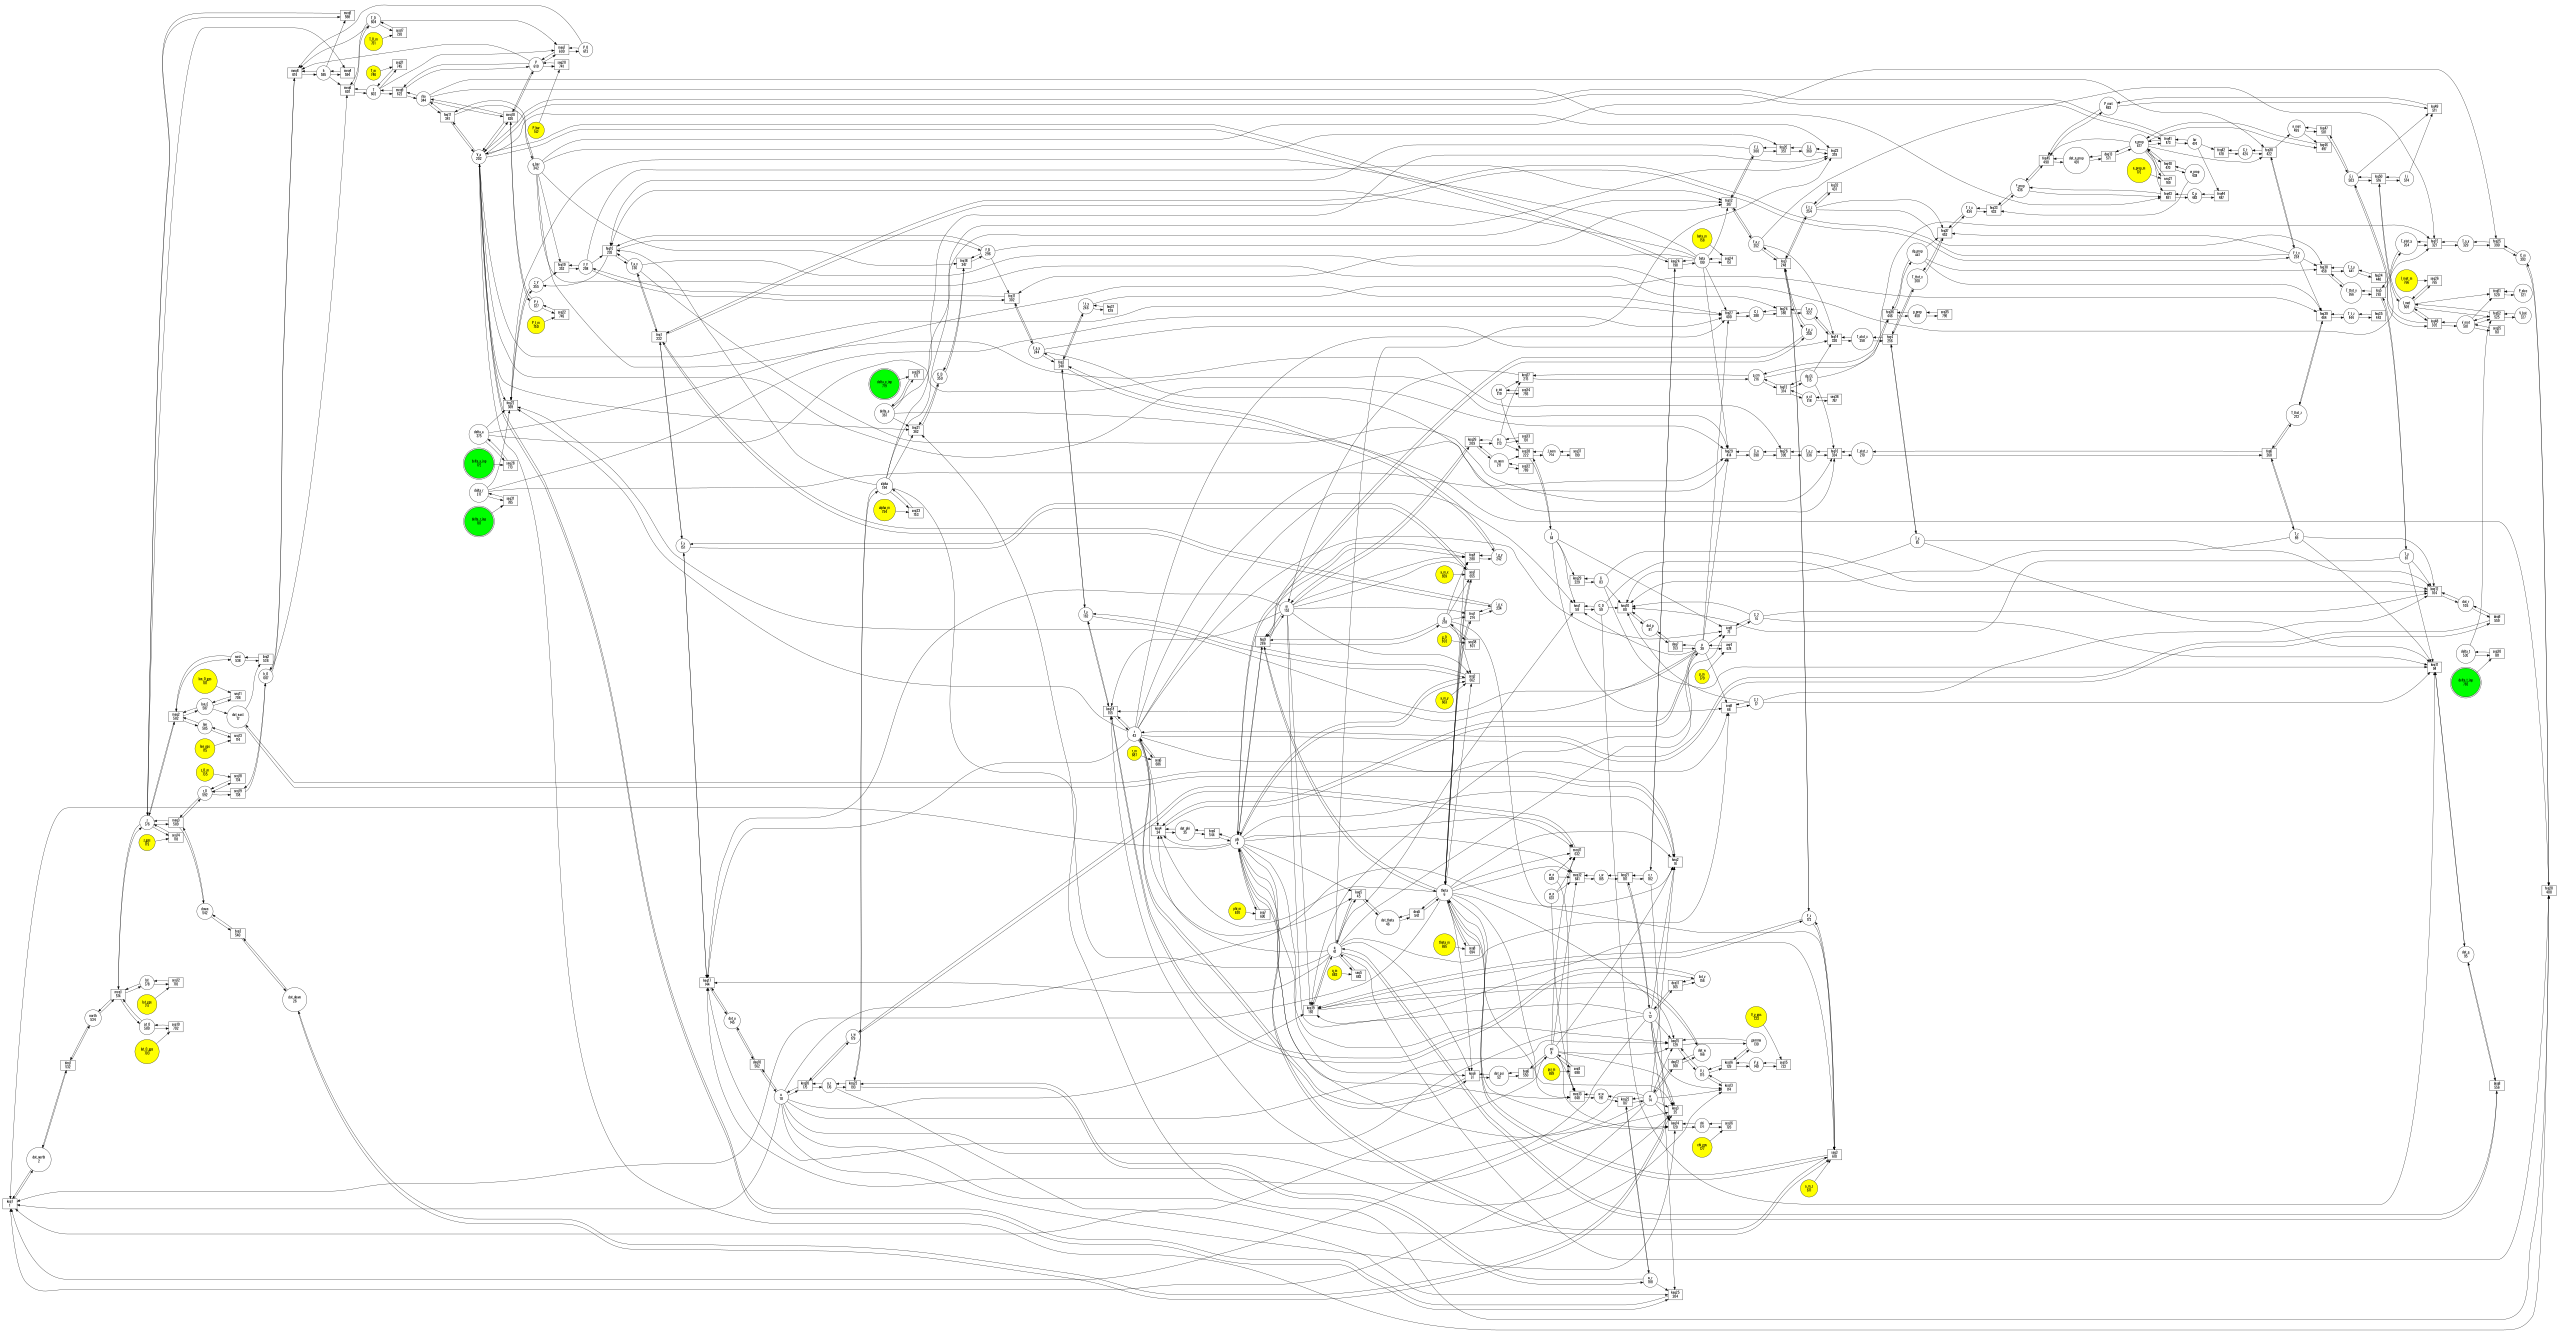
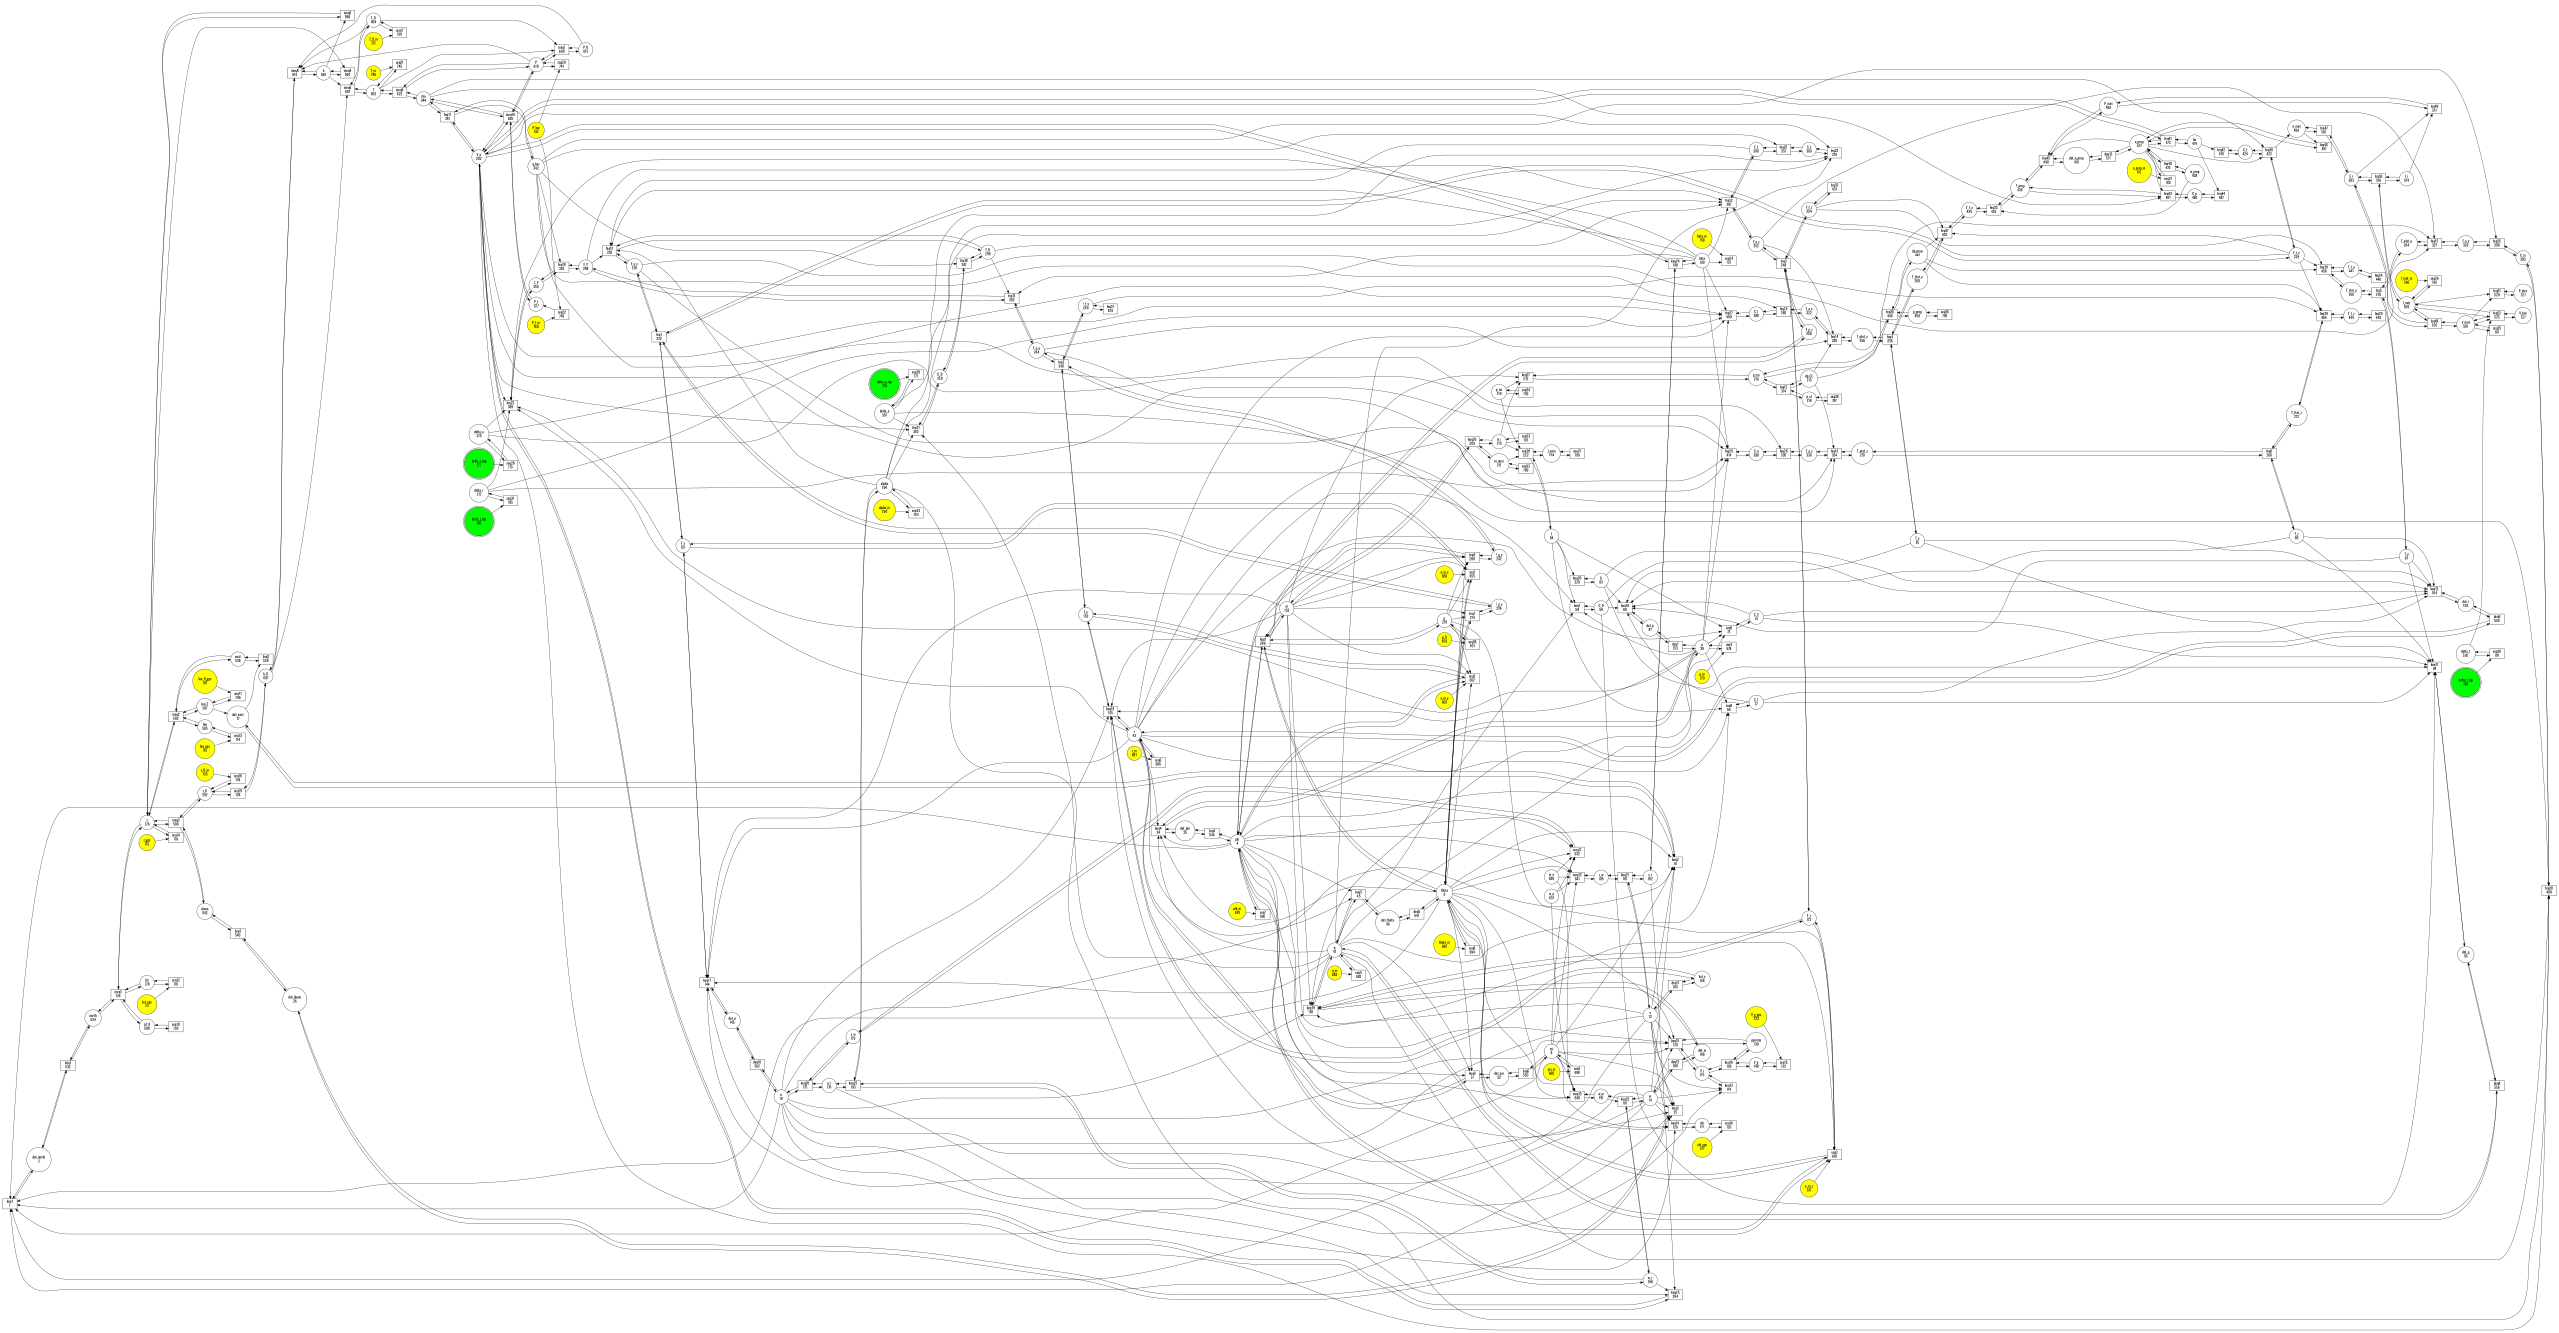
(1717, 259) -> none
(588, 279) -> (549, 274)
(547, 310) -> (551, 218)
(1355, 441) -> (1360, 439)
none -> (952, 915)
(147, 1052) -> none
